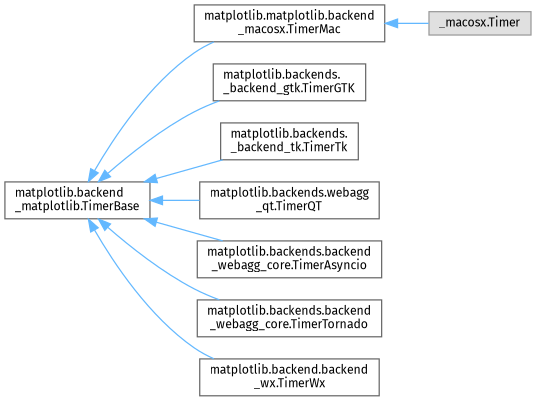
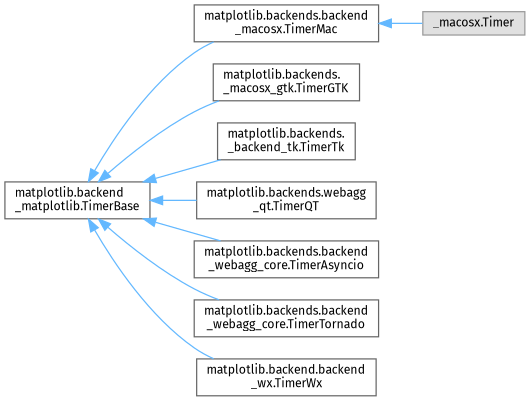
(289, 23) -> (286, 23)
(289, 82) -> (286, 82)
